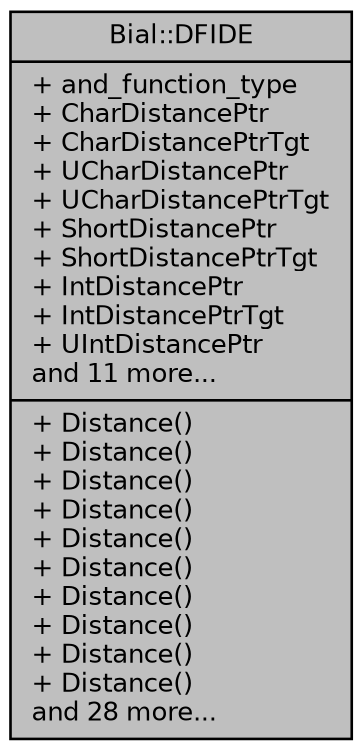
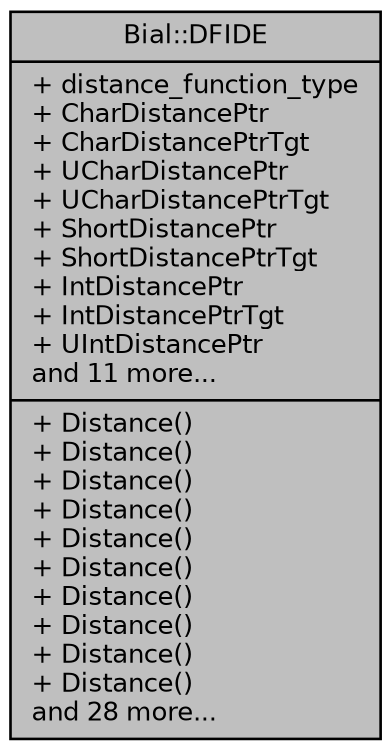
(165, 85) -> (196, 85)
